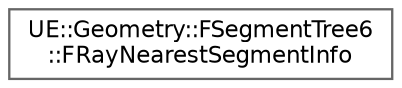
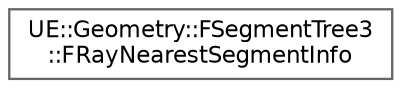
(201, 44) -> (201, 44)
